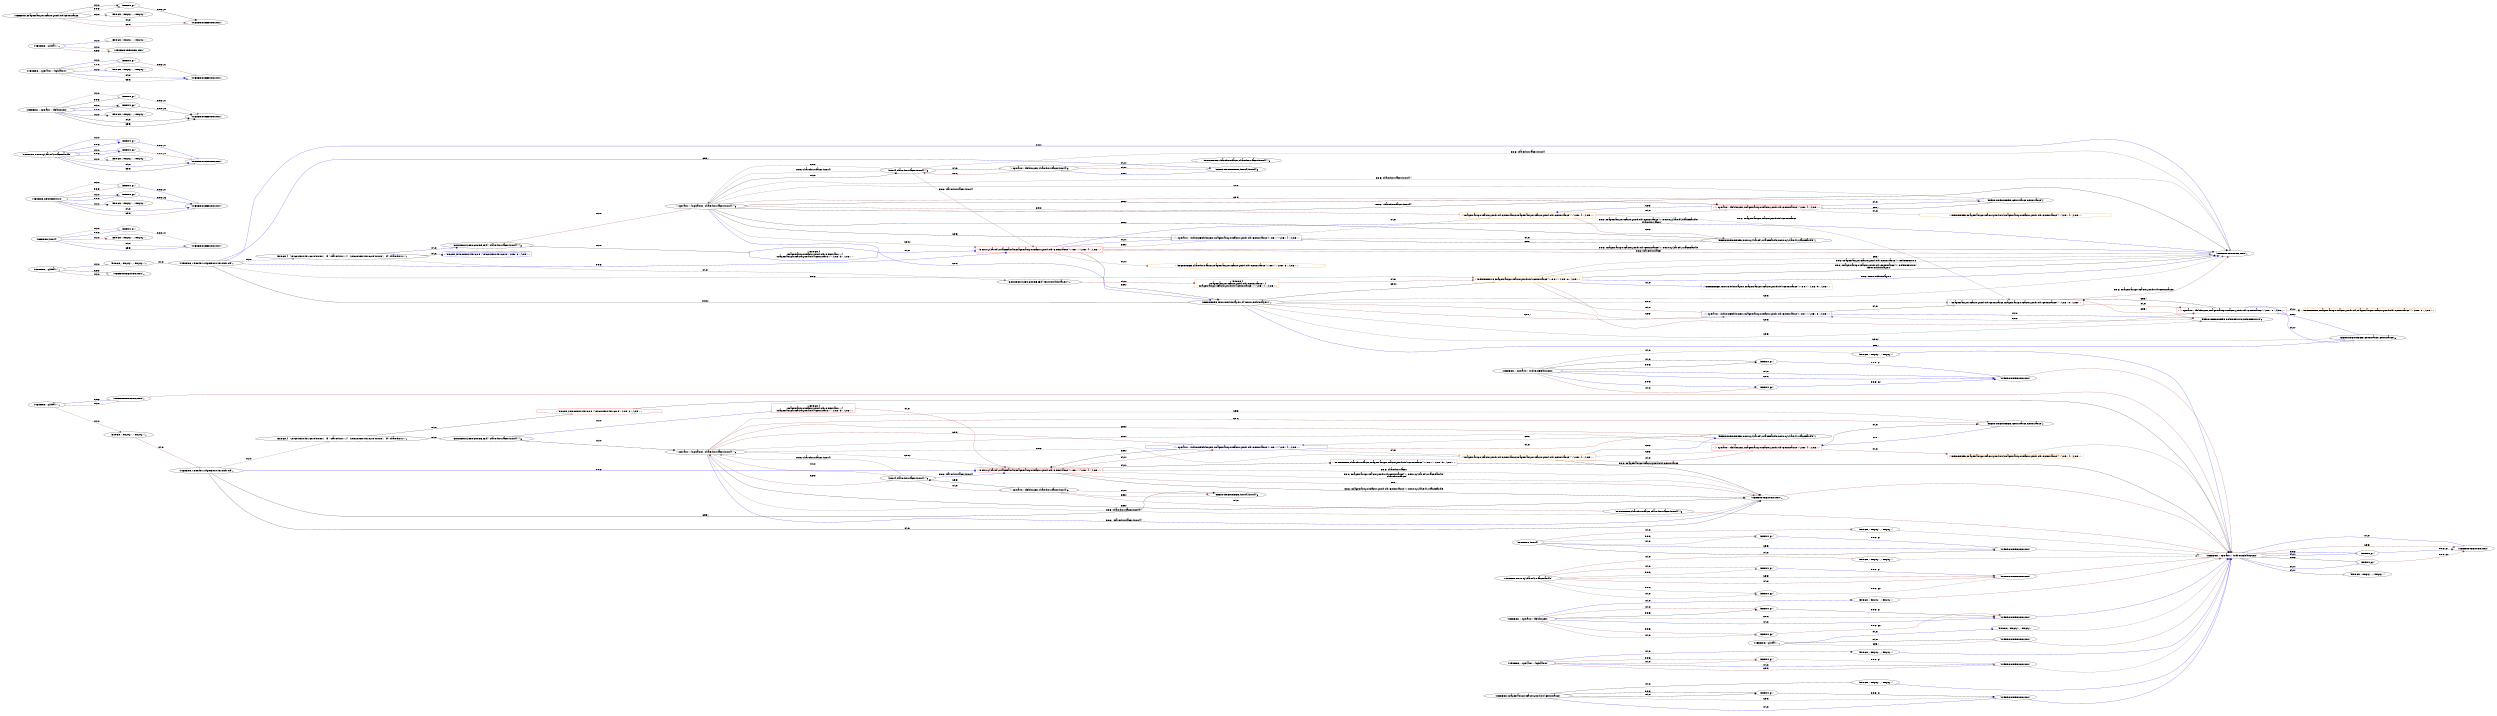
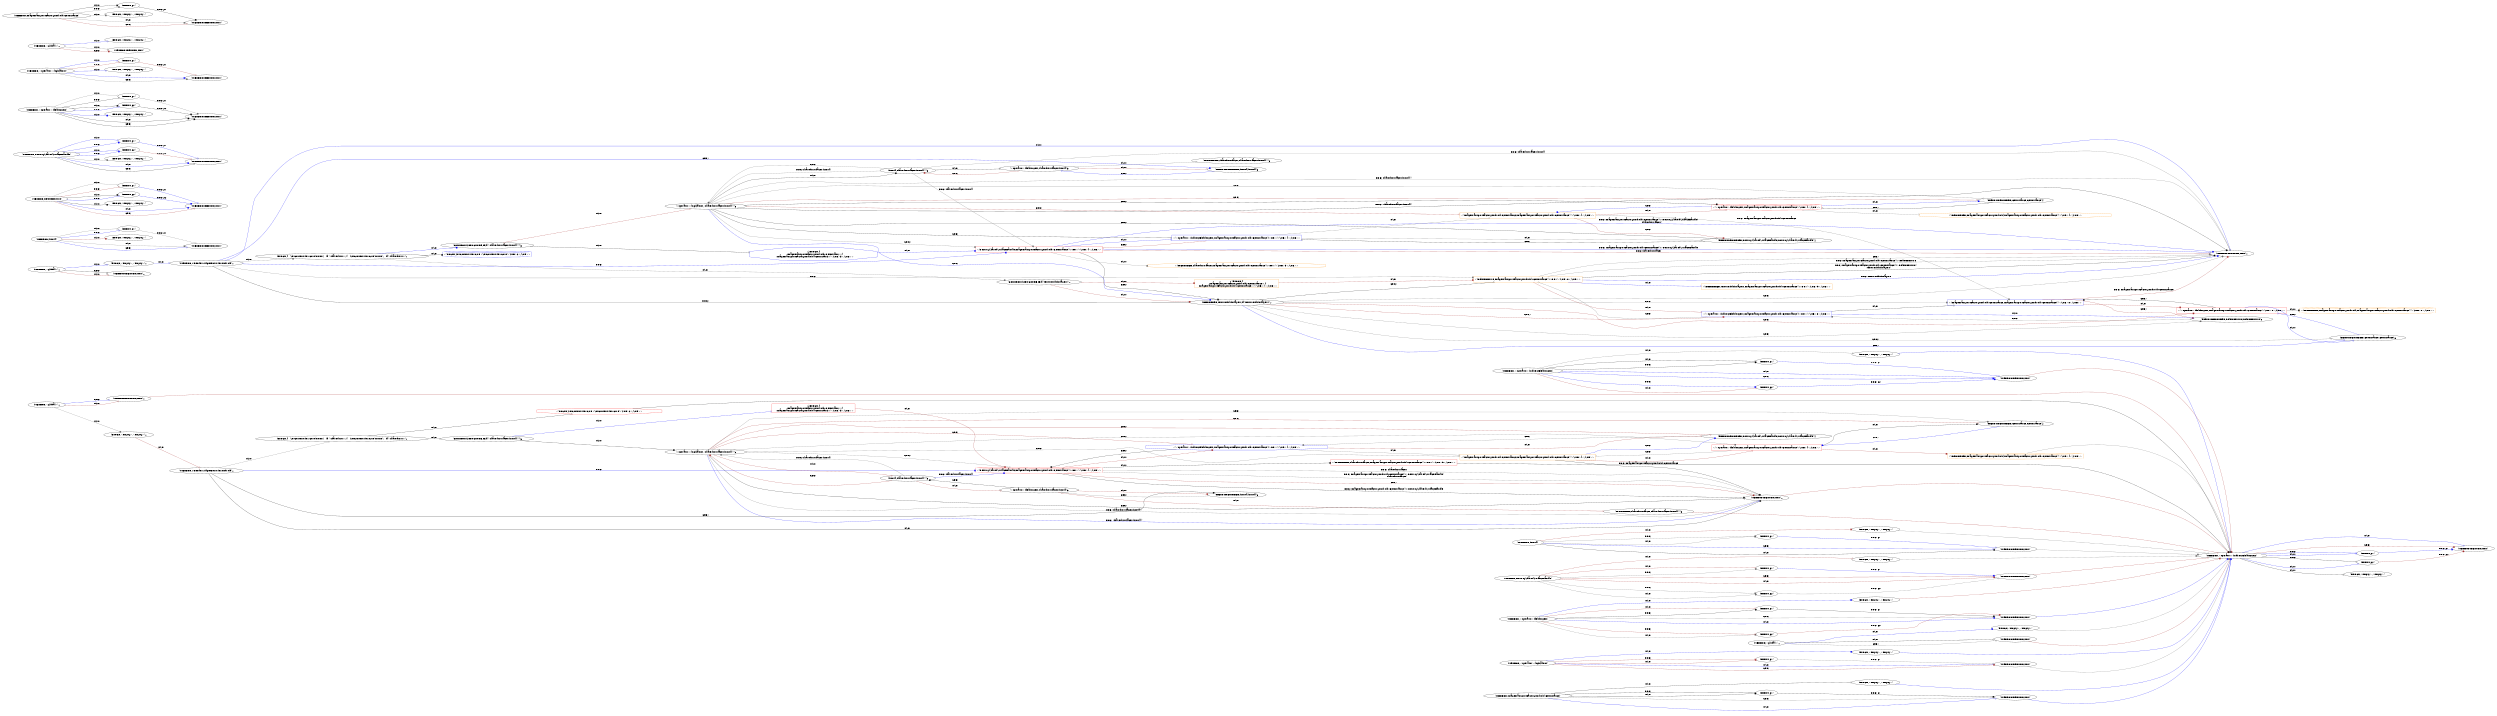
none -> (1119, 297)
